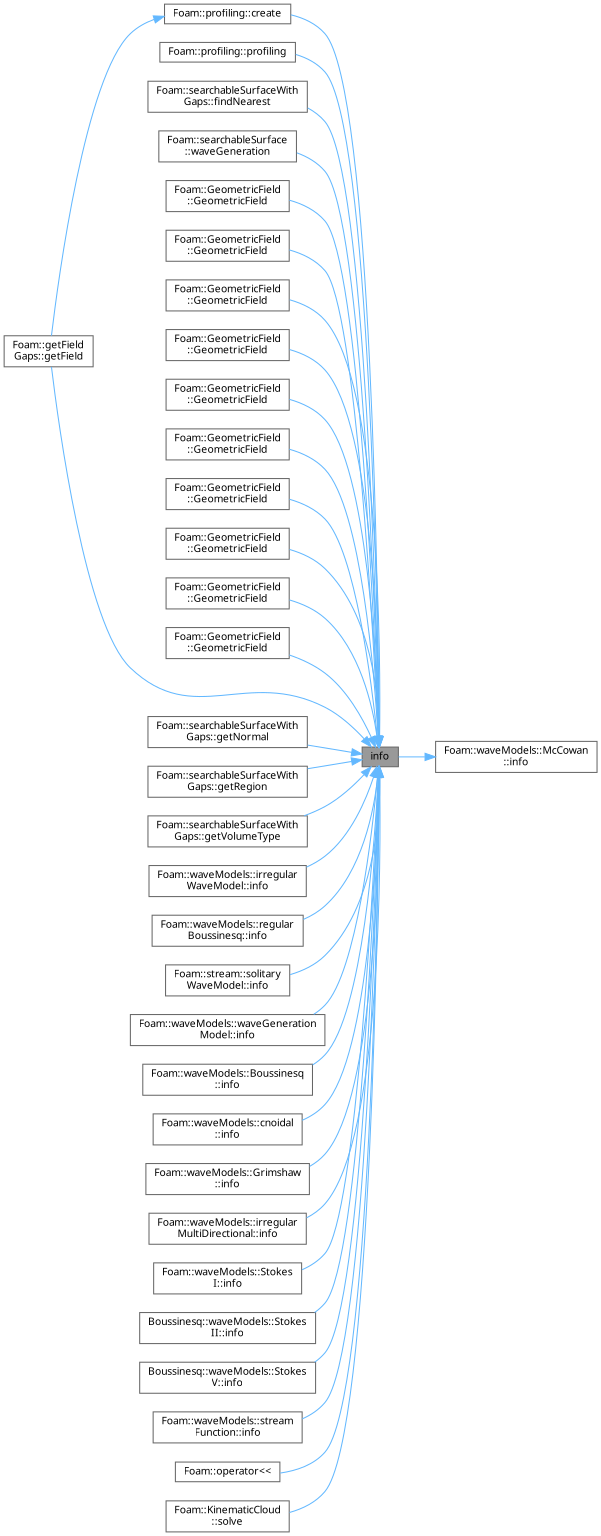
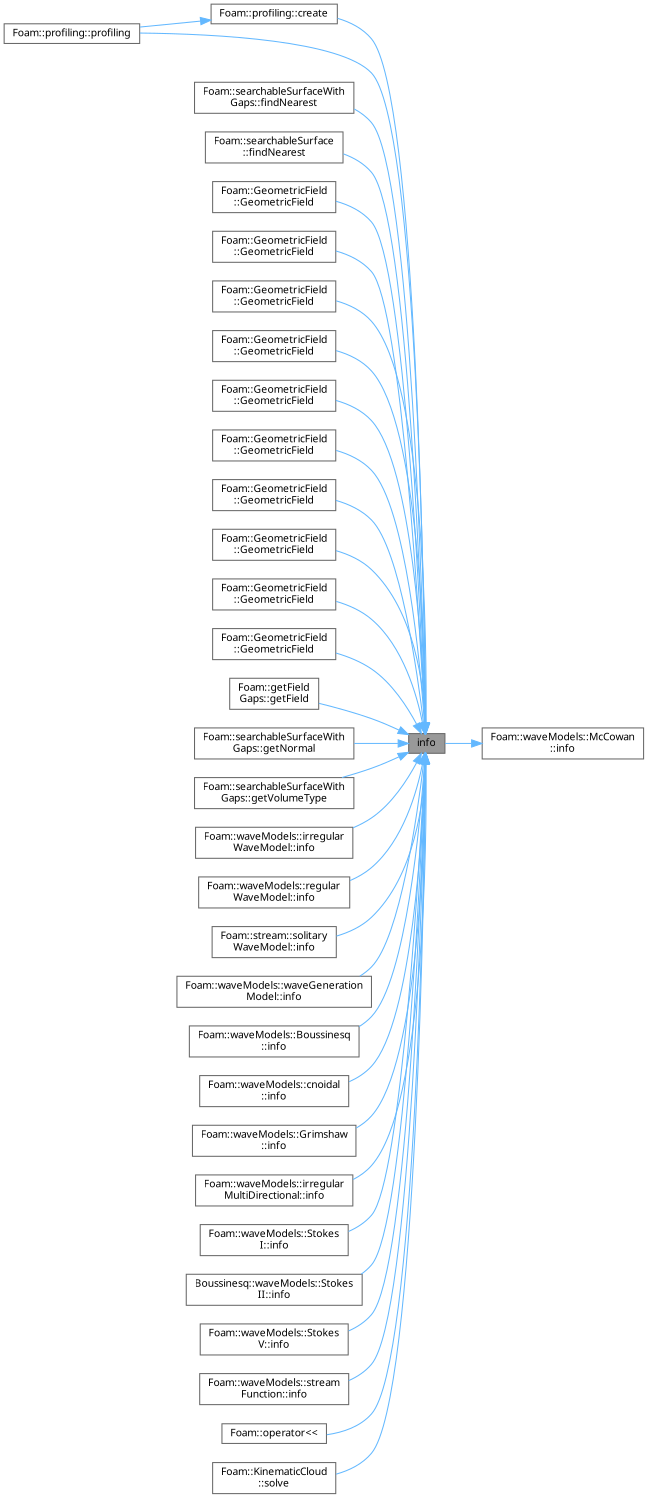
(228, 146) -> (274, 147)
(80, 167) -> (170, 24)
(228, 782) -> none
(228, 931) -> (274, 892)
(228, 1378) -> (274, 1339)
